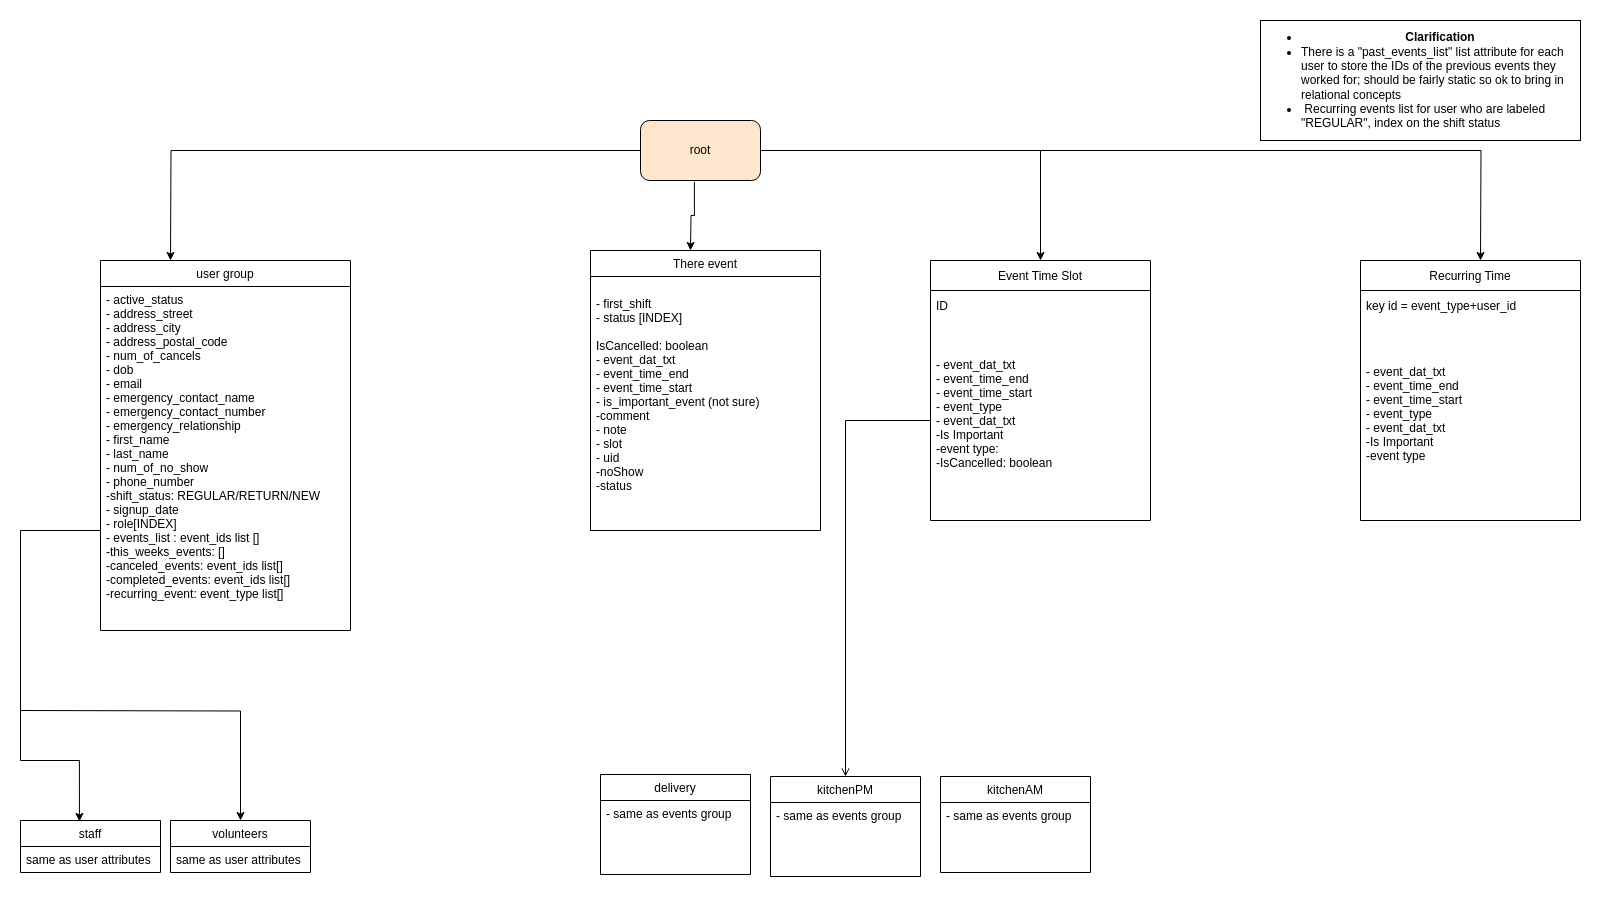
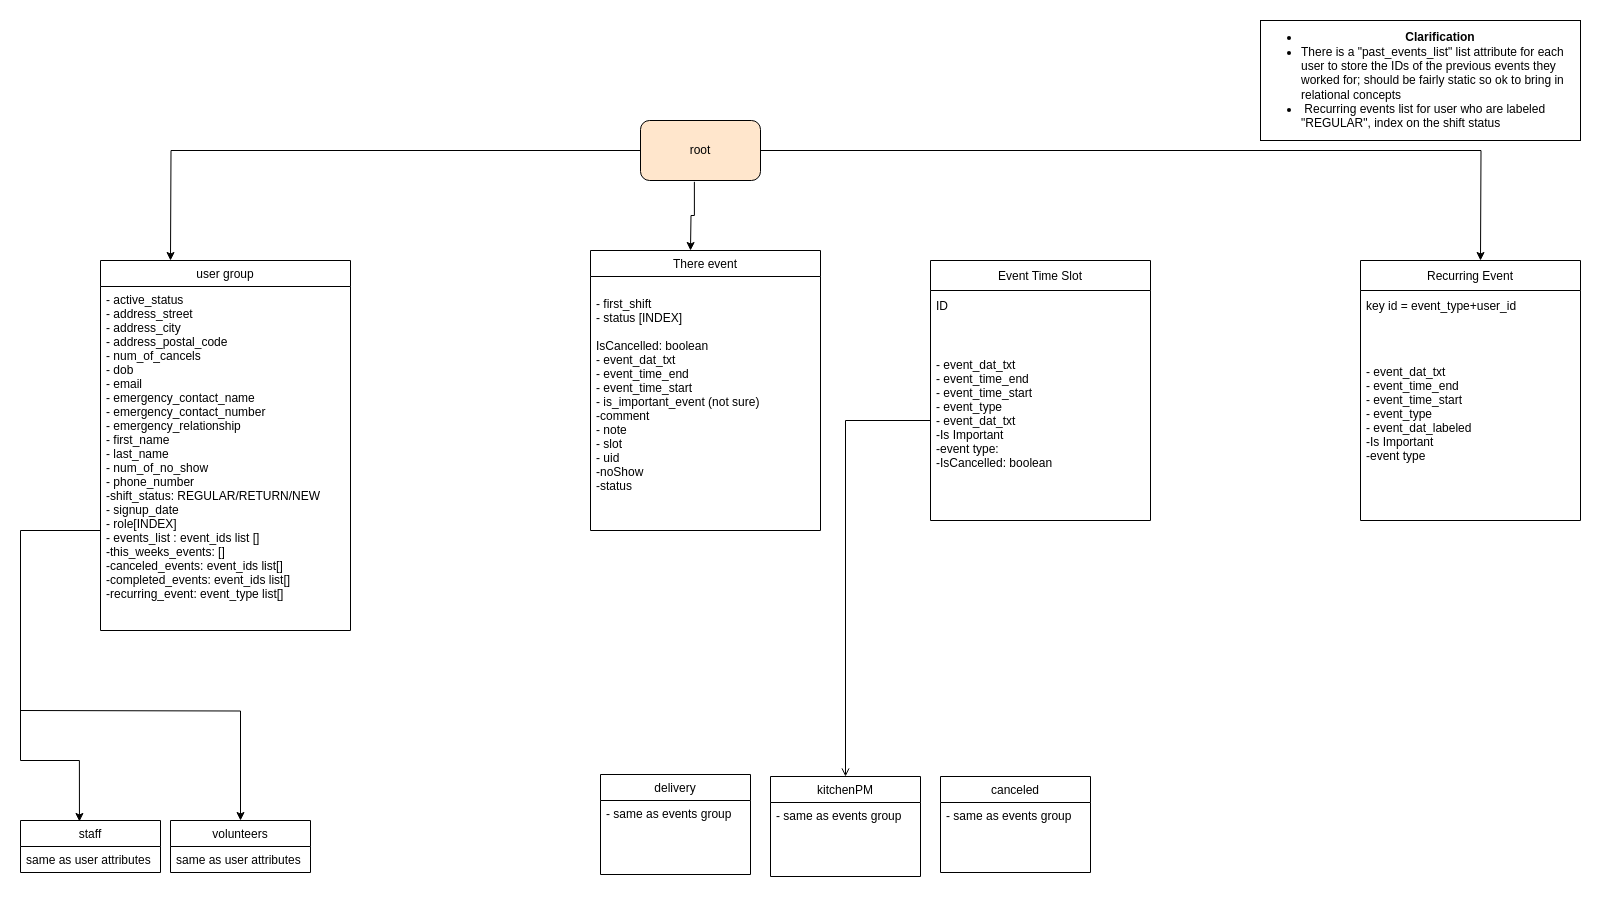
(1041, 203) -> none
(1470, 276) -> (1470, 276)
(1415, 372) -> (1415, 372)
(1015, 790) -> (1015, 790)
